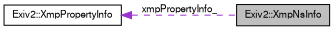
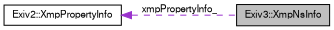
(283, 15) -> (283, 15)
